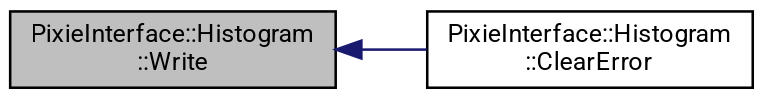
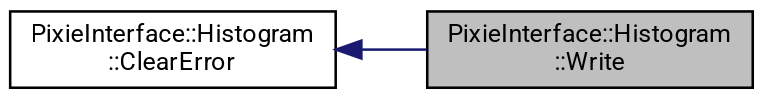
(394, 50) -> (394, 50)
